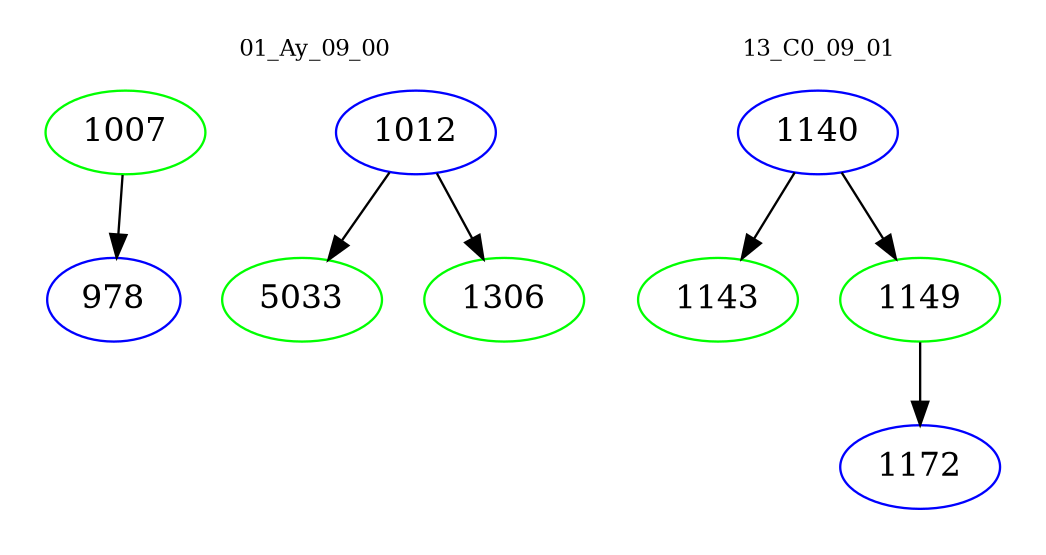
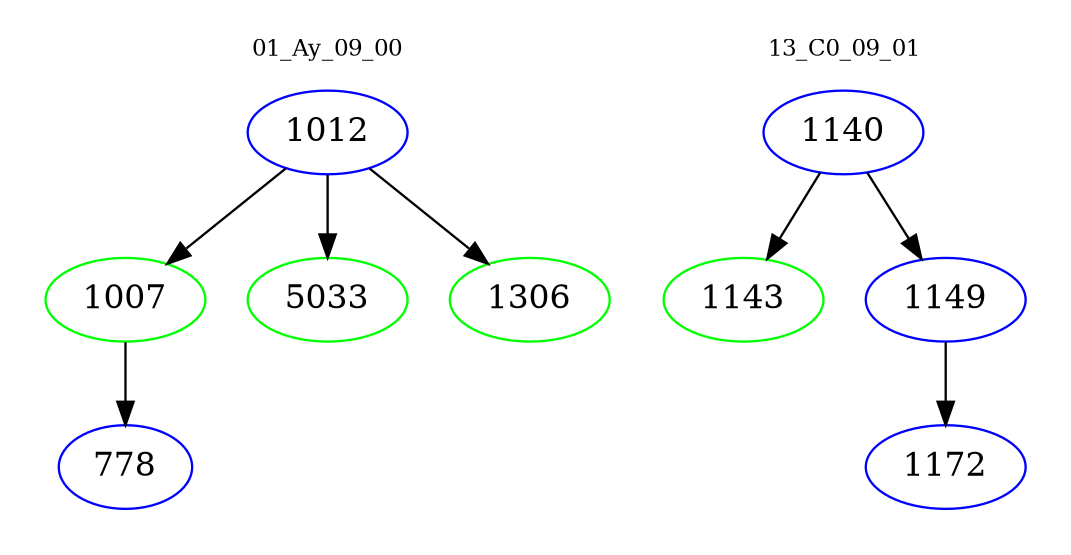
none -> (236, 208)
(114, 300) -> (125, 467)
(920, 300) -> (946, 300)
